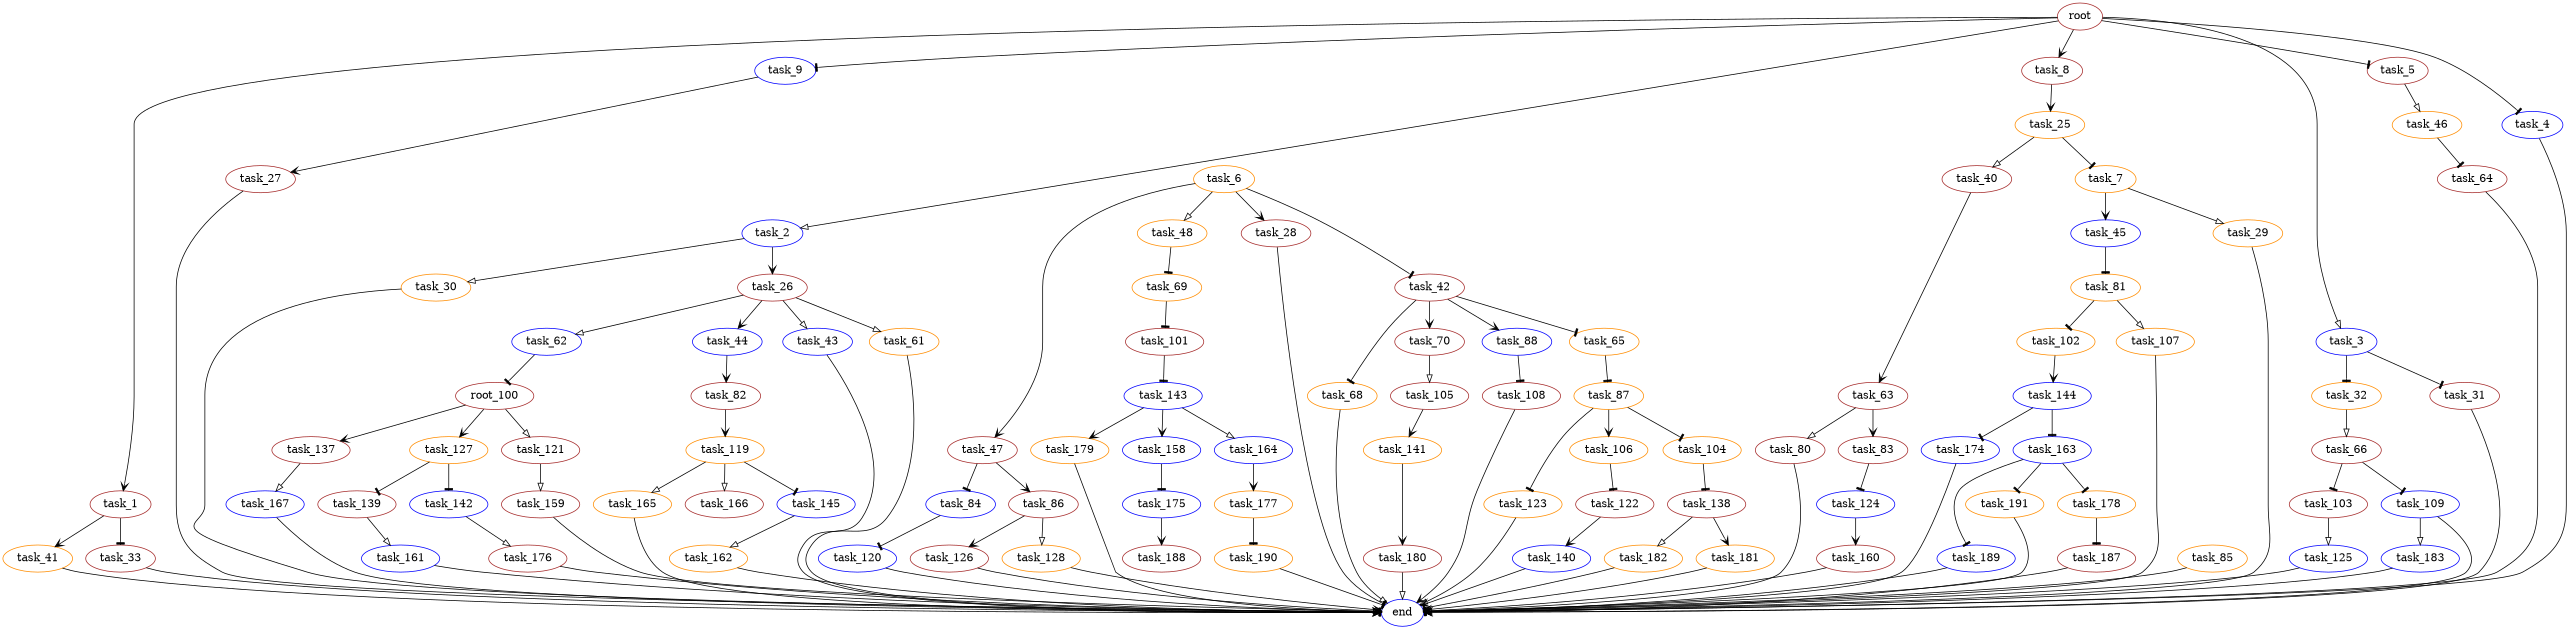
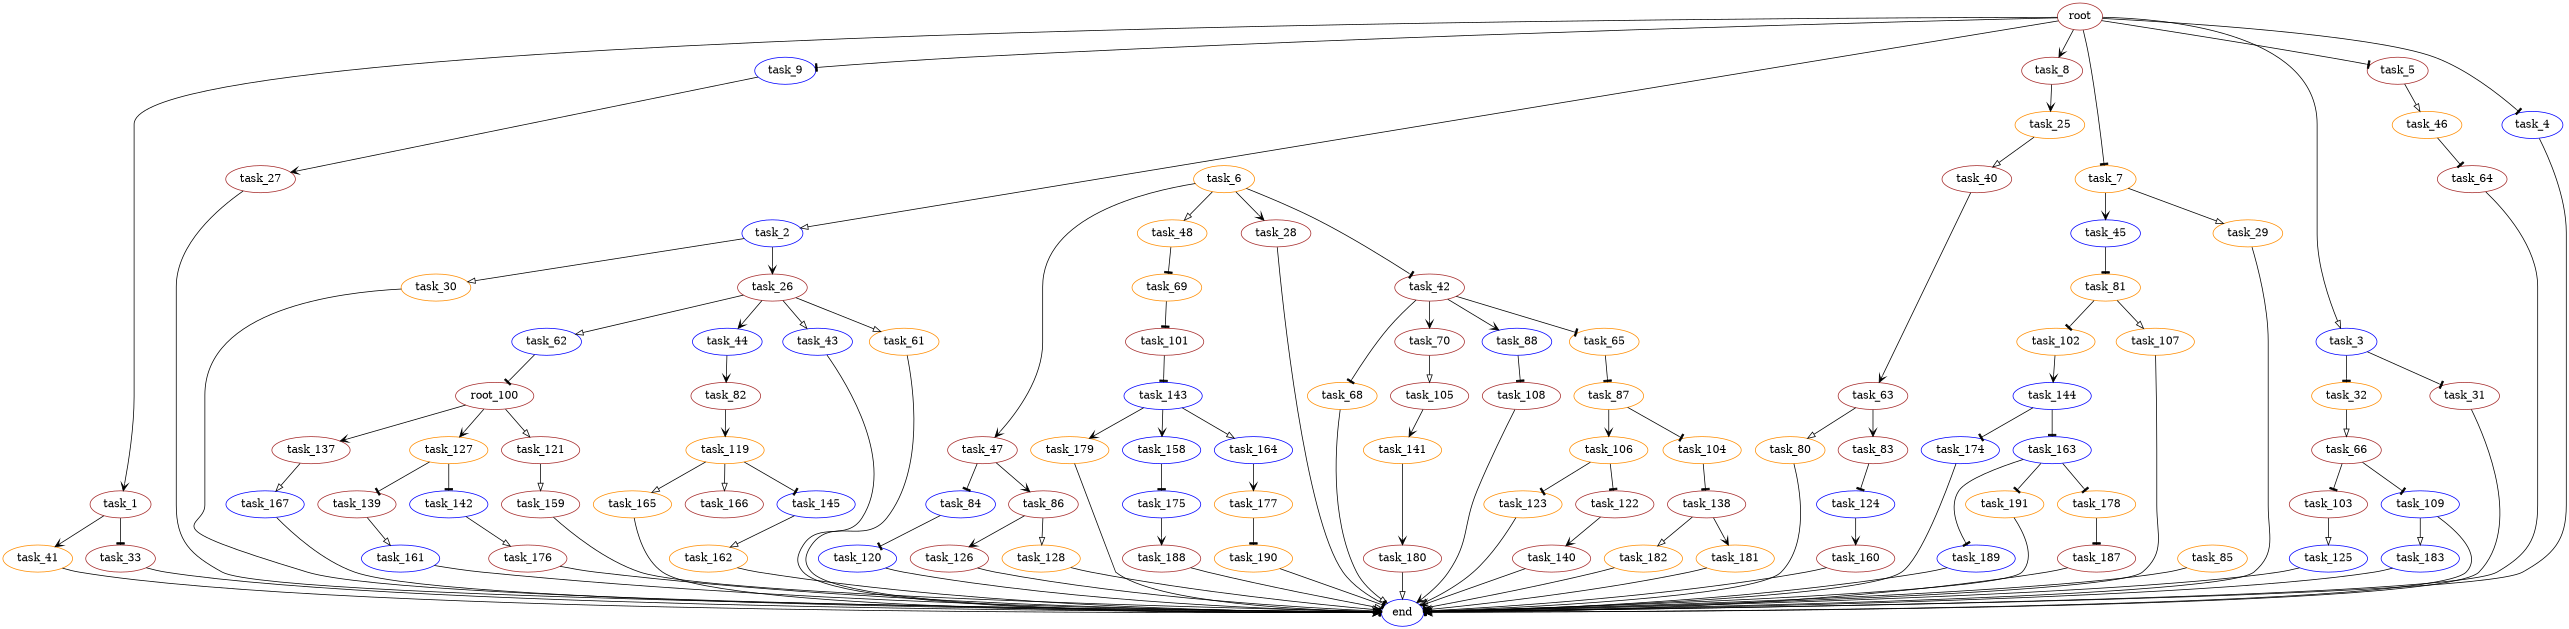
(2076, 151) -> (2095, 96)
(1557, 444) -> (1568, 476)
(1790, 450) -> (1790, 450)
(1552, 559) -> (1552, 559)
none -> (1283, 589)
